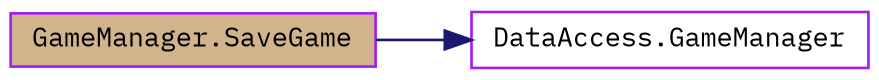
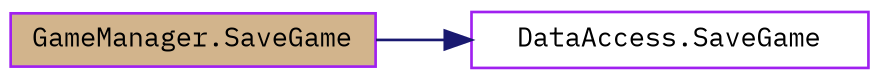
(670, 40) -> (670, 40)
